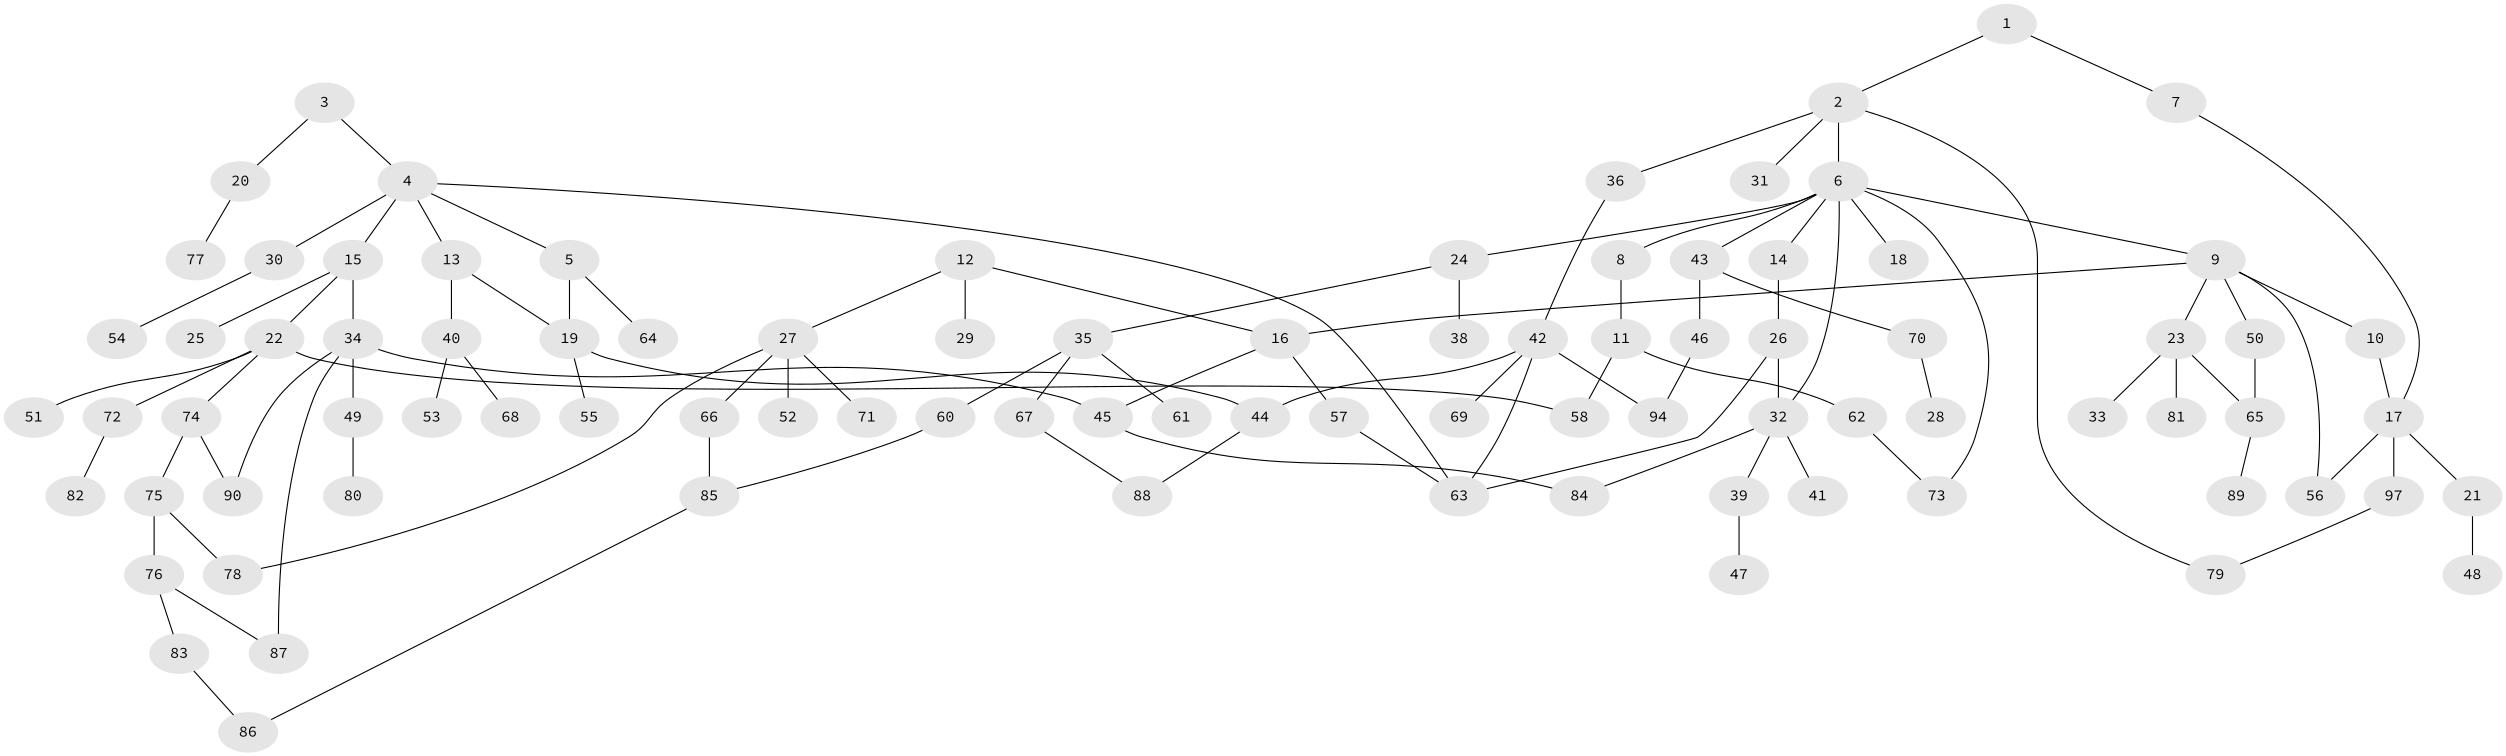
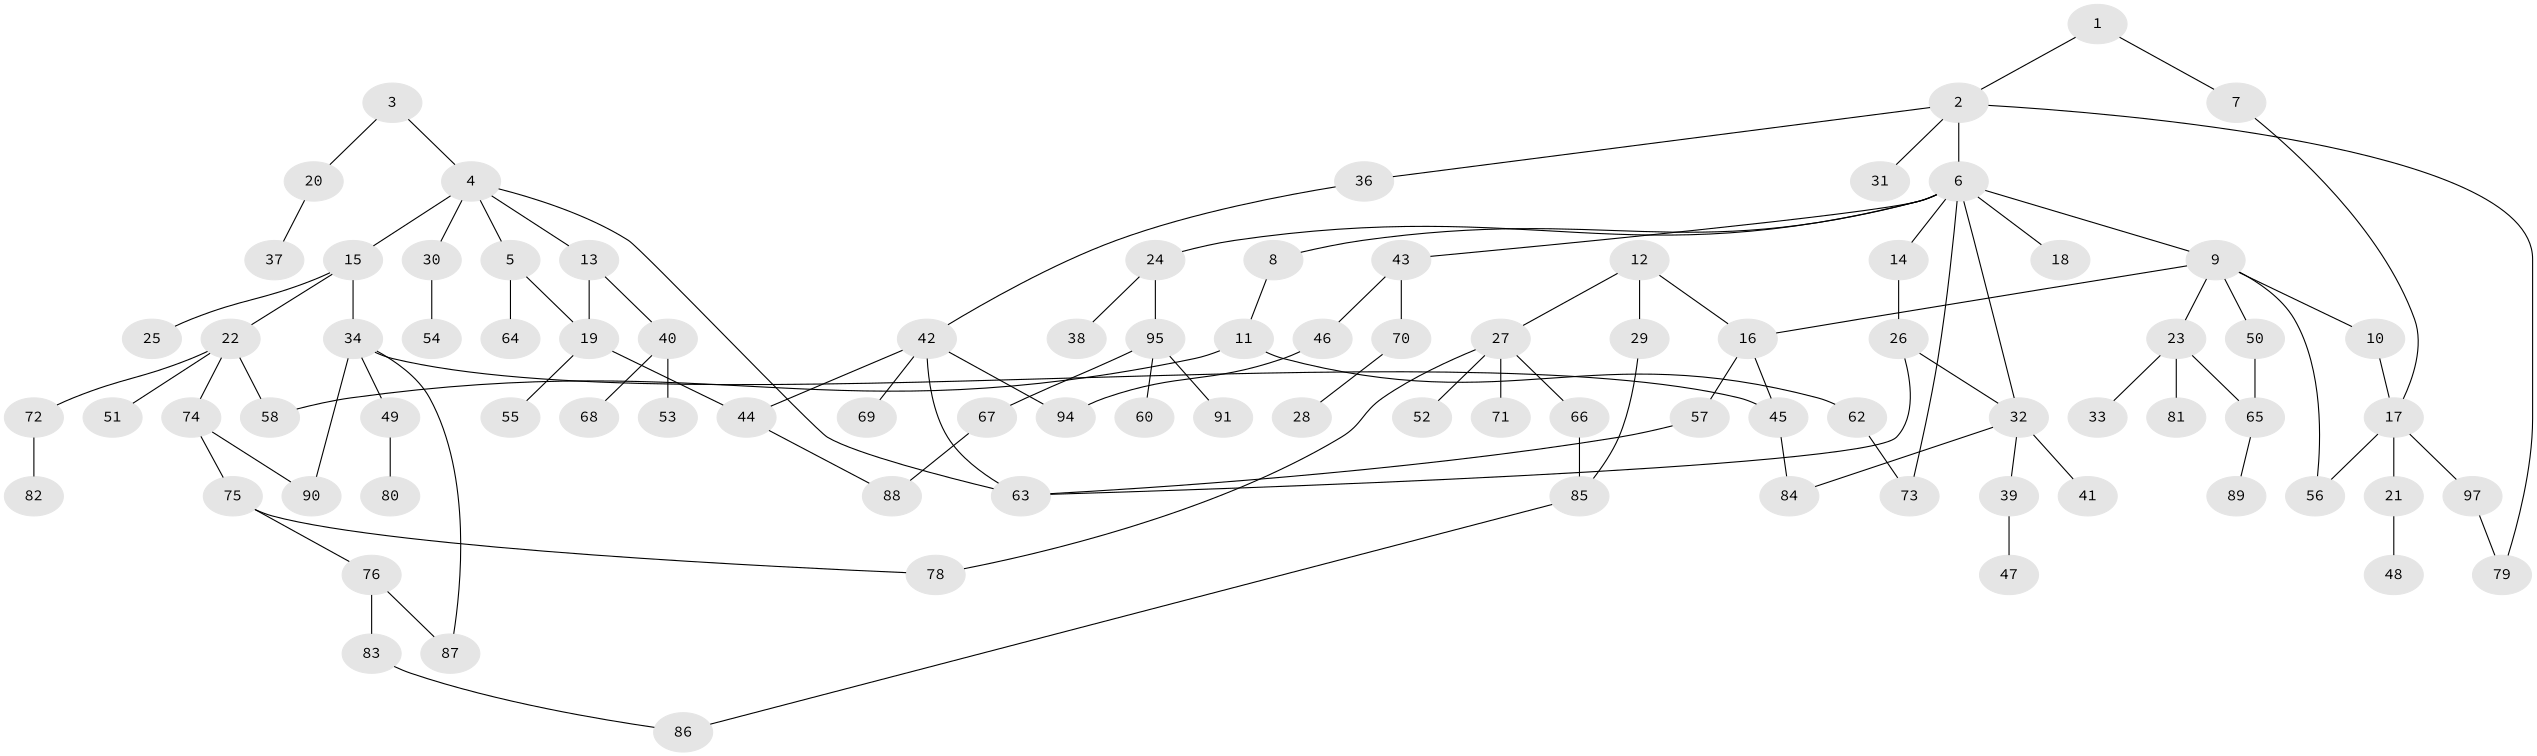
(196, 260) -> (274, 260)
(1083, 339) -> (1155, 339)
(1182, 418) -> (1223, 418)
(831, 463) -> (1624, 422)
